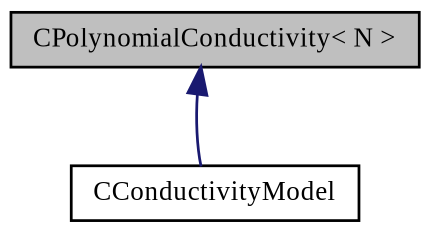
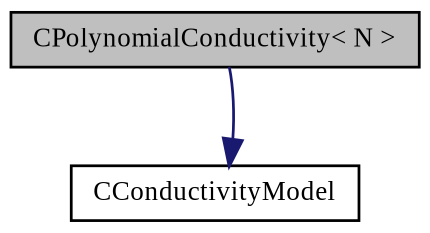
(197, 130) -> (233, 103)
